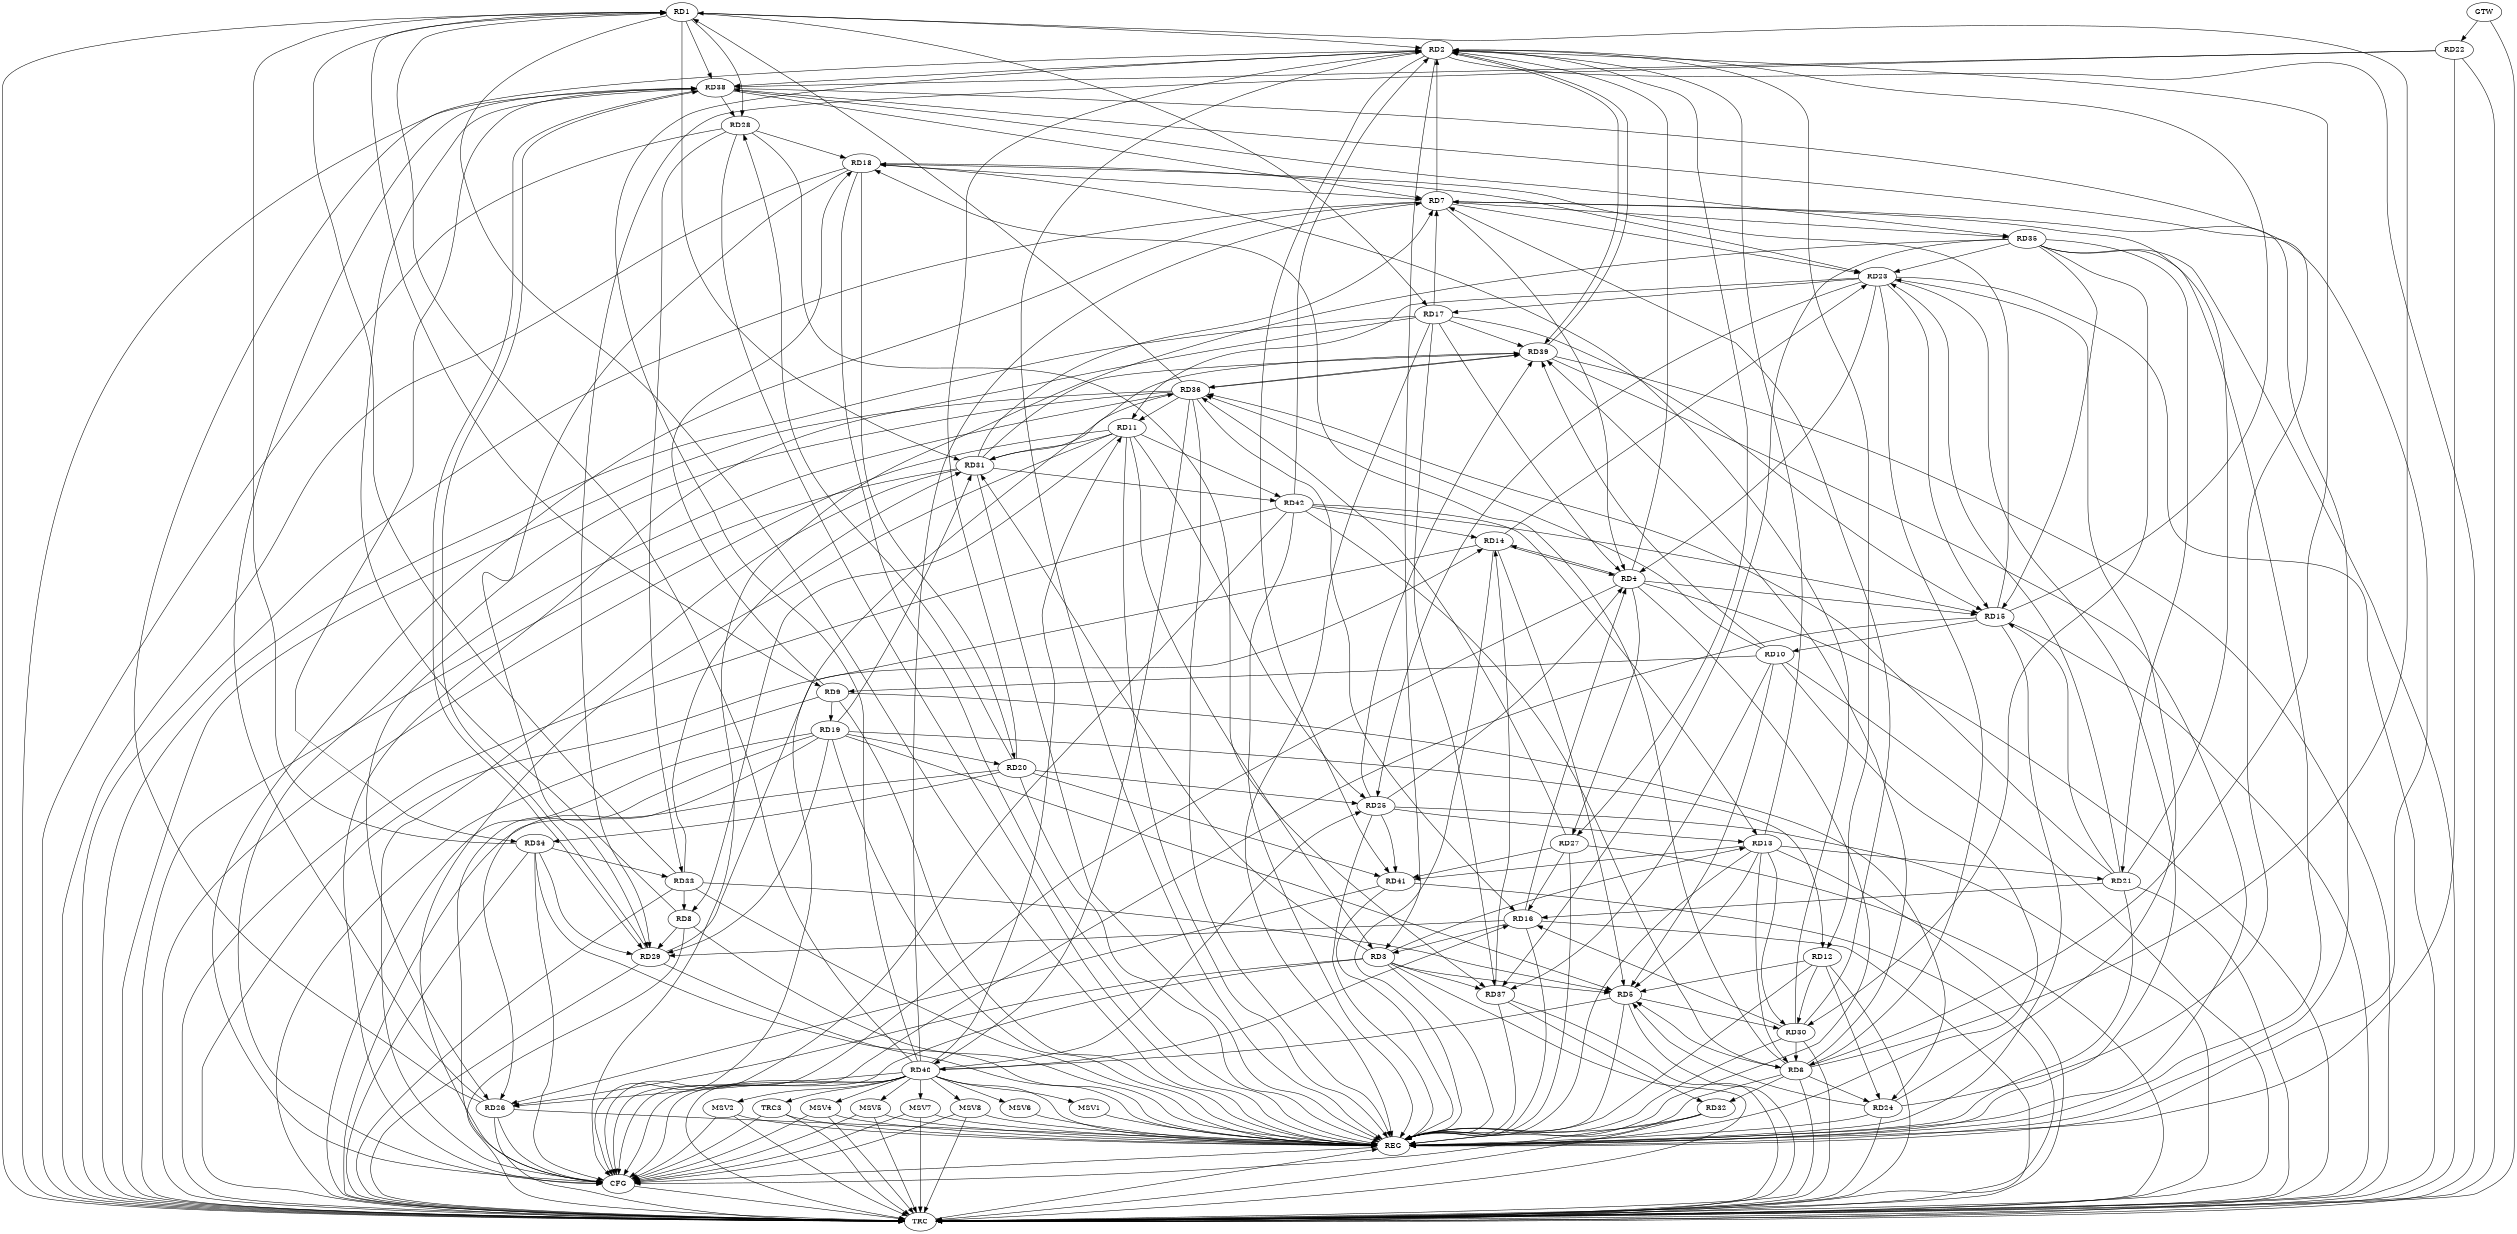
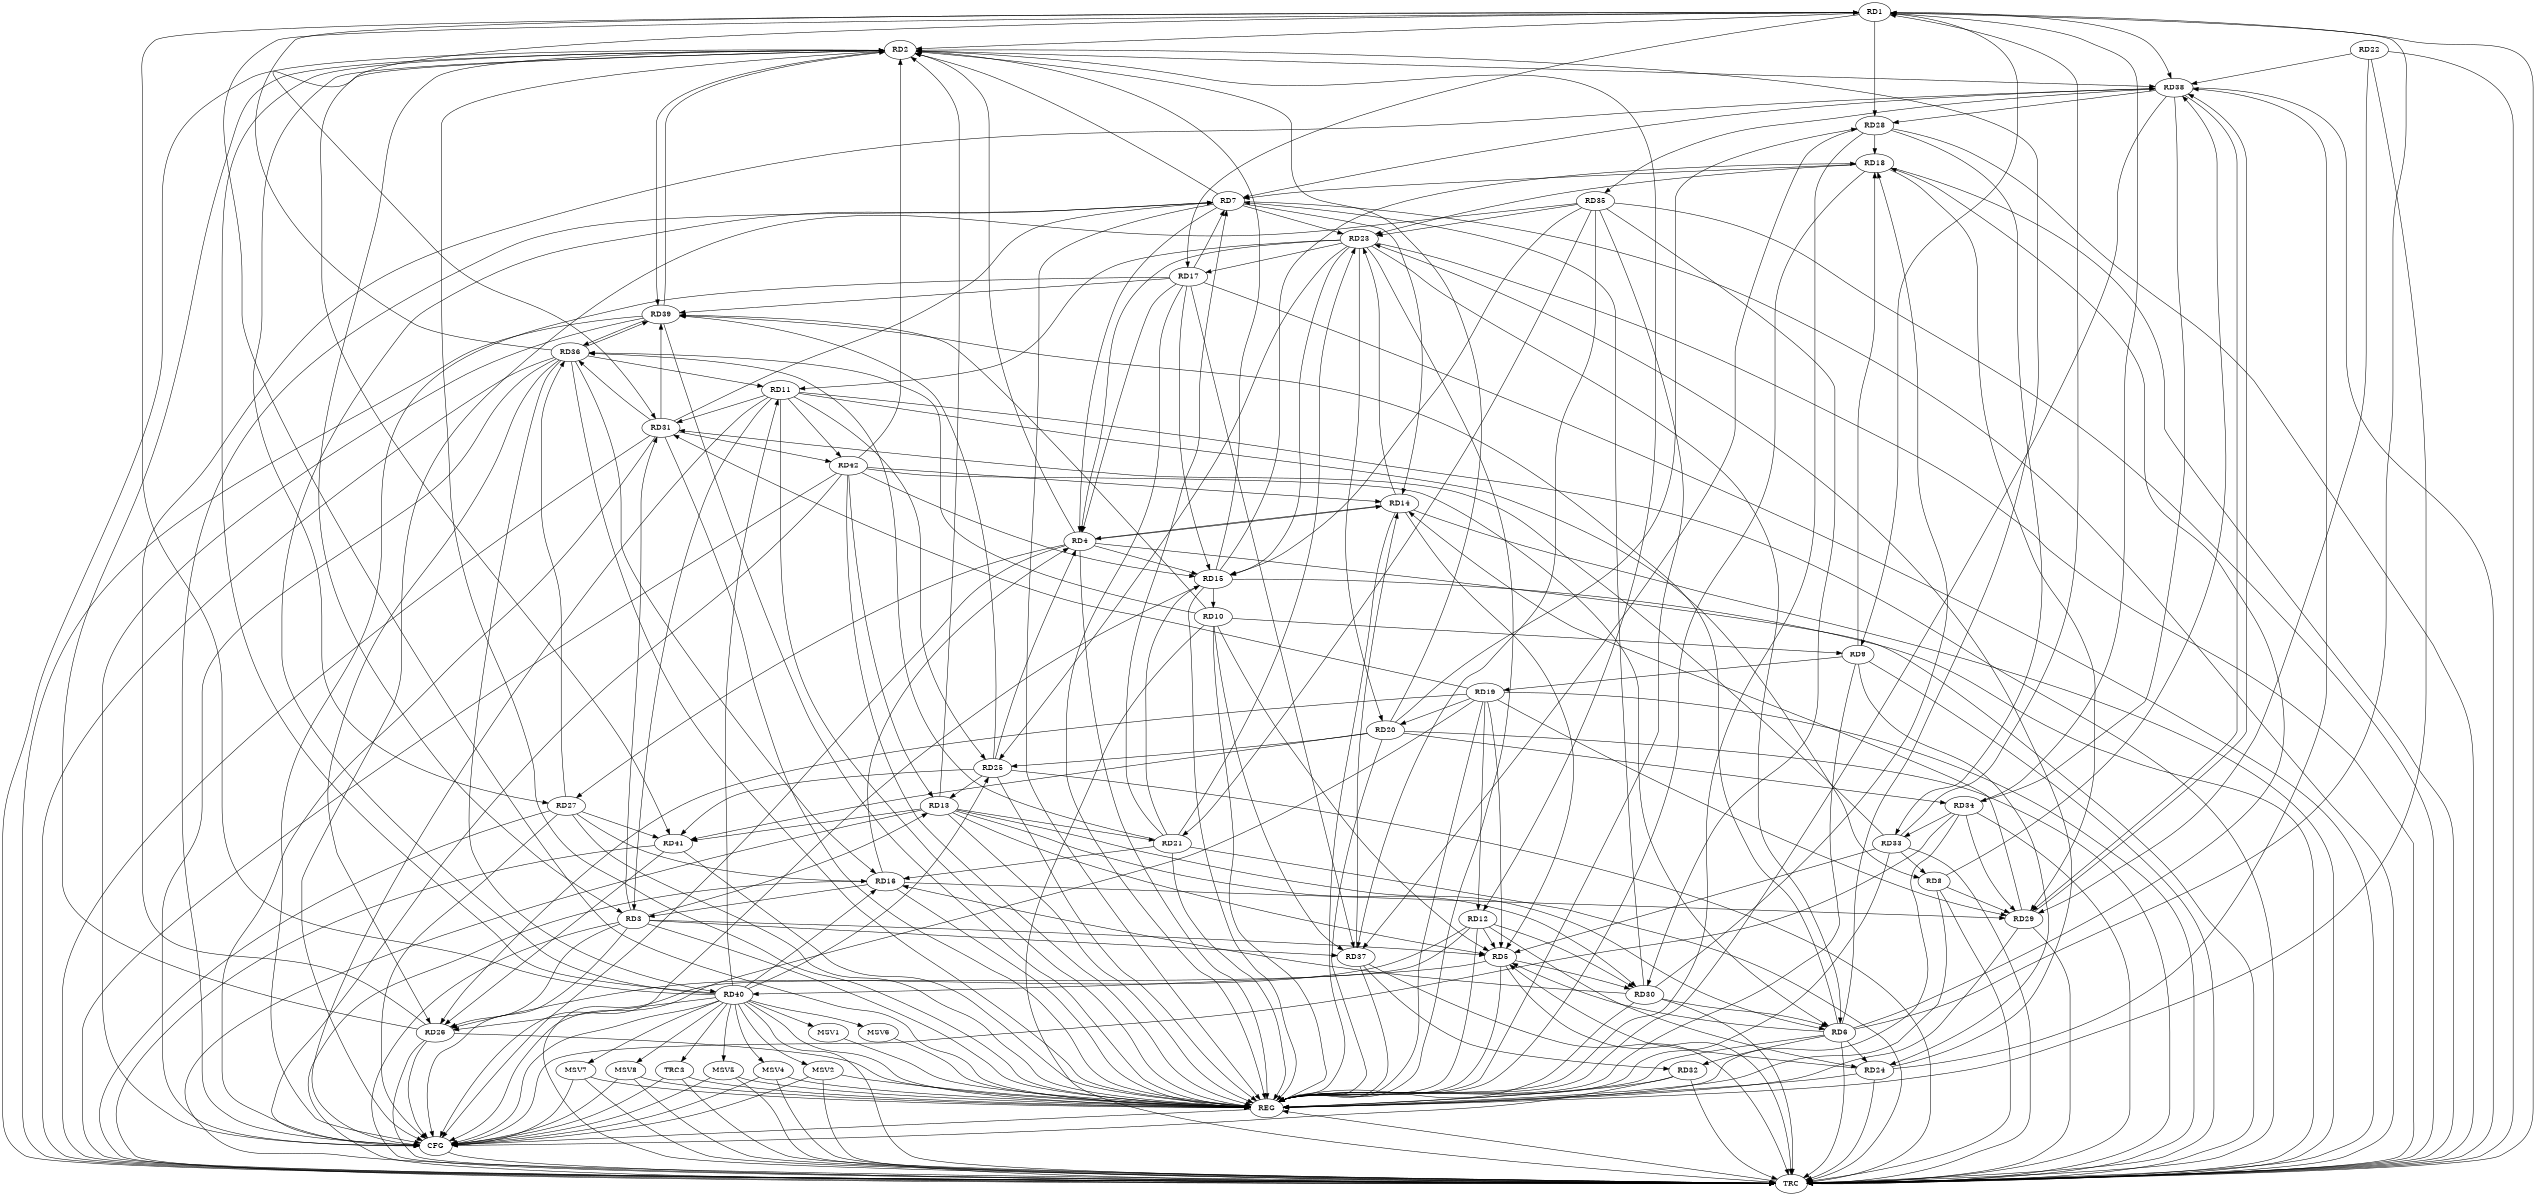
(2484, 12) -> none
(1728, 220) -> (1412, 285)
(865, 467) -> (1349, 496)
none -> (400, 959)
none -> (965, 982)
